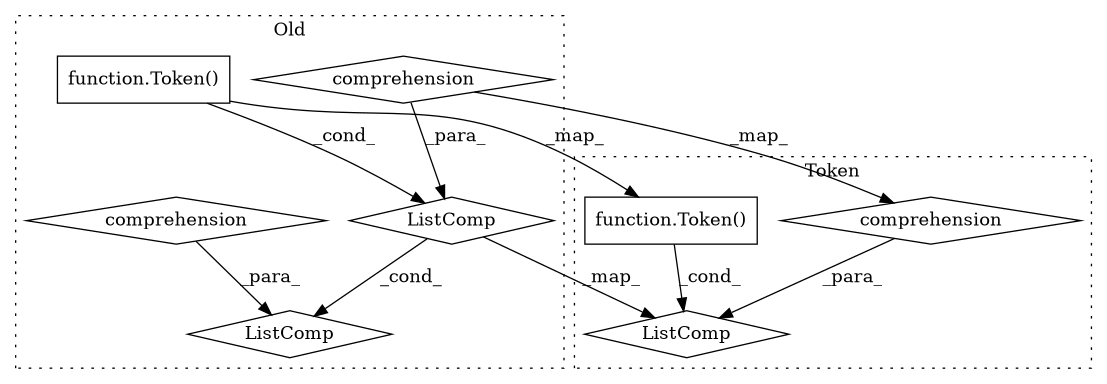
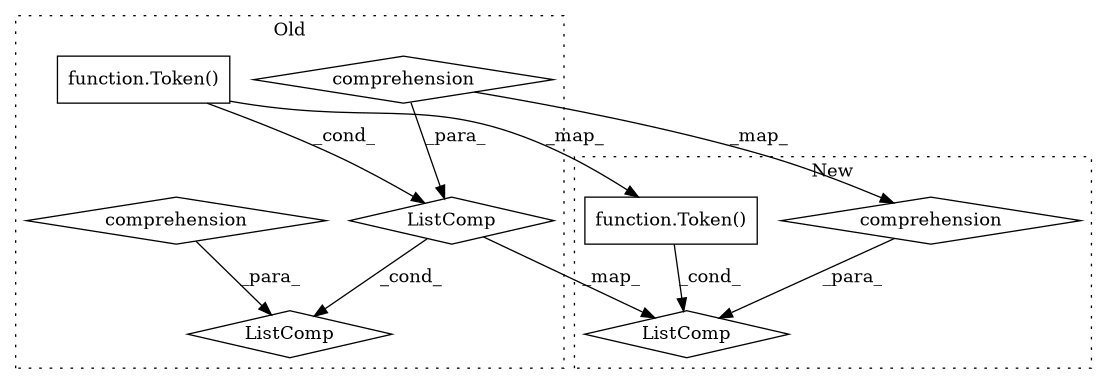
(833, 172) -> (833, 172)
